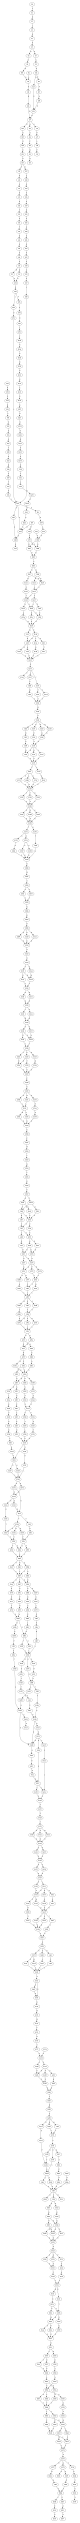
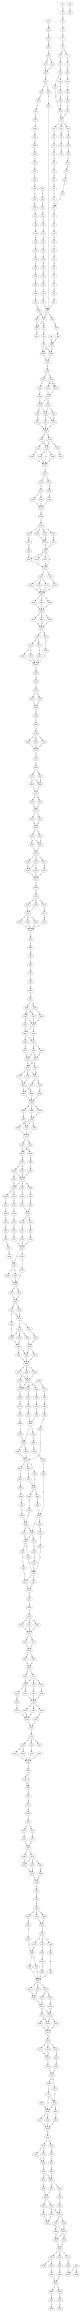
(25, 77) -> (67, 77)
(21, 167) -> (54, 167)
(19, 201) -> (54, 203)
(19, 223) -> none
(26, 527) -> (44, 323)
(37, 656) -> (46, 456)
(35, 677) -> (41, 486)
(34, 758) -> (49, 559)
none -> (20, 922)
(21, 1499) -> (15, 1314)
none -> (40, 1547)
(31, 1588) -> (30, 1385)
(35, 1740) -> (29, 1537)
none -> (24, 1831)
(50, 1959) -> none
none -> (34, 1998)
(46, 2159) -> (50, 1948)
none -> (64, 2240)
(51, 2308) -> (48, 2102)
(47, 2399) -> none
(75, 2488) -> (72, 2270)
